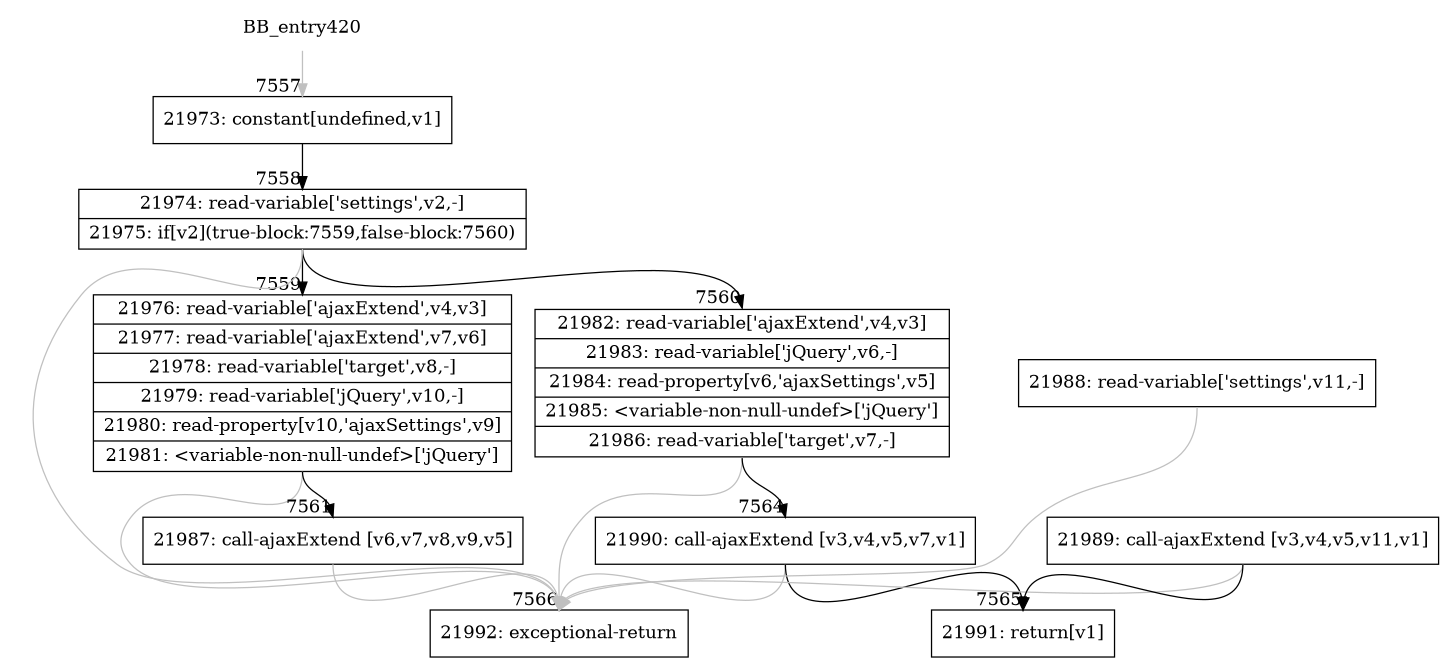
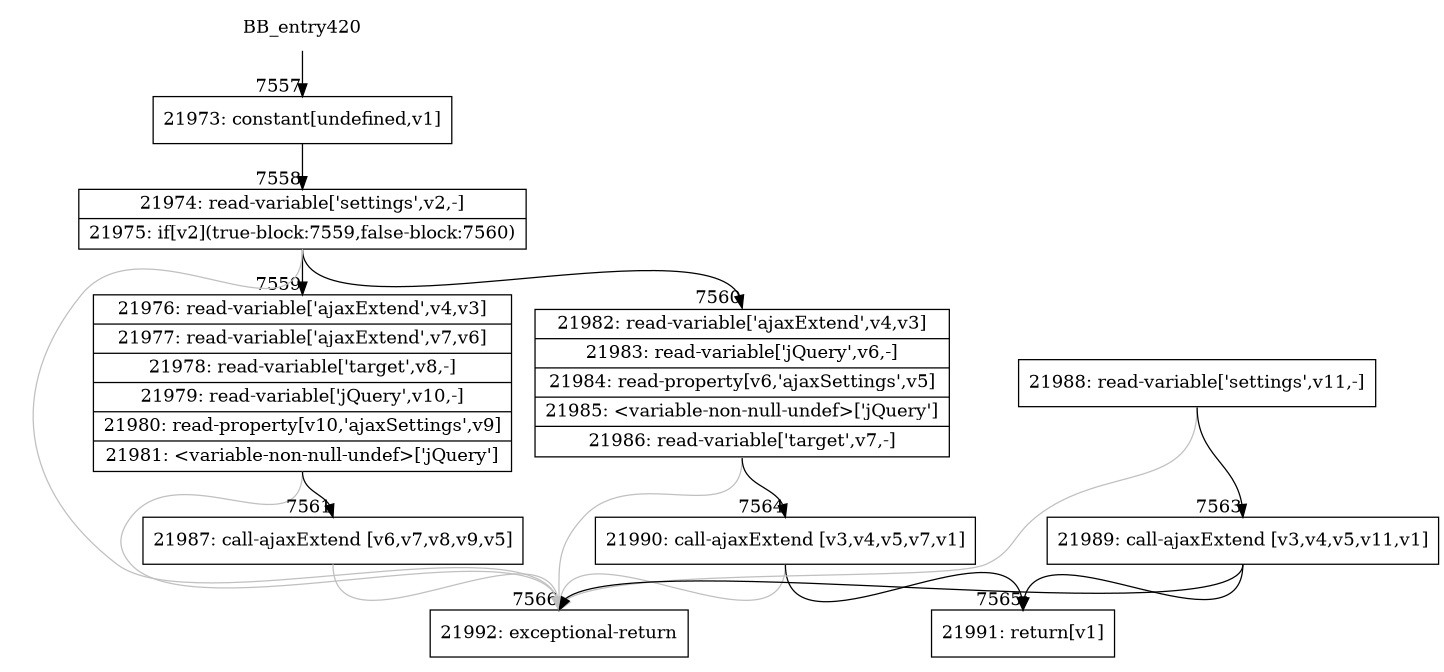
(302, 67) -> (302, 67)
none -> (1216, 457)
(941, 589) -> (941, 589)
